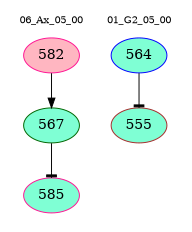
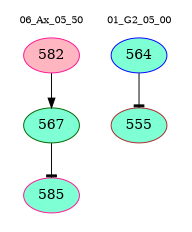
(52, 21) -> (52, 21)
